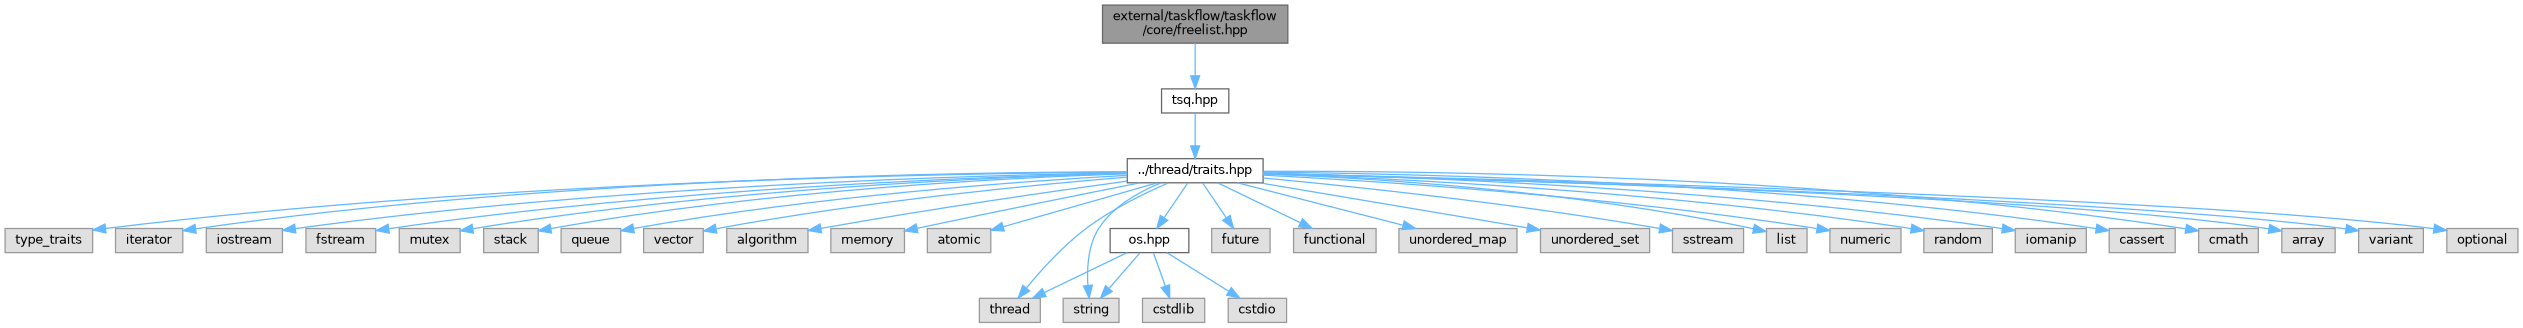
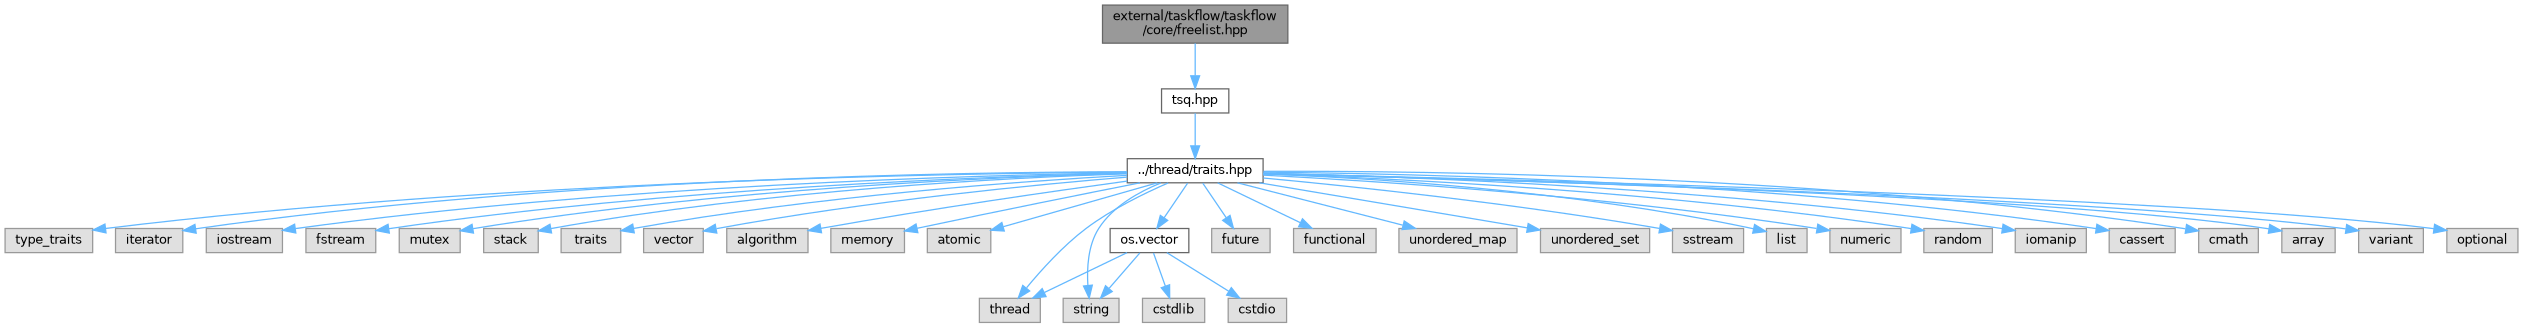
(591, 241) -> (591, 241)
(1149, 241) -> (1149, 241)
